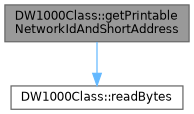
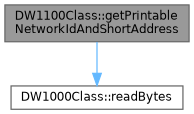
(97, 23) -> (97, 23)
